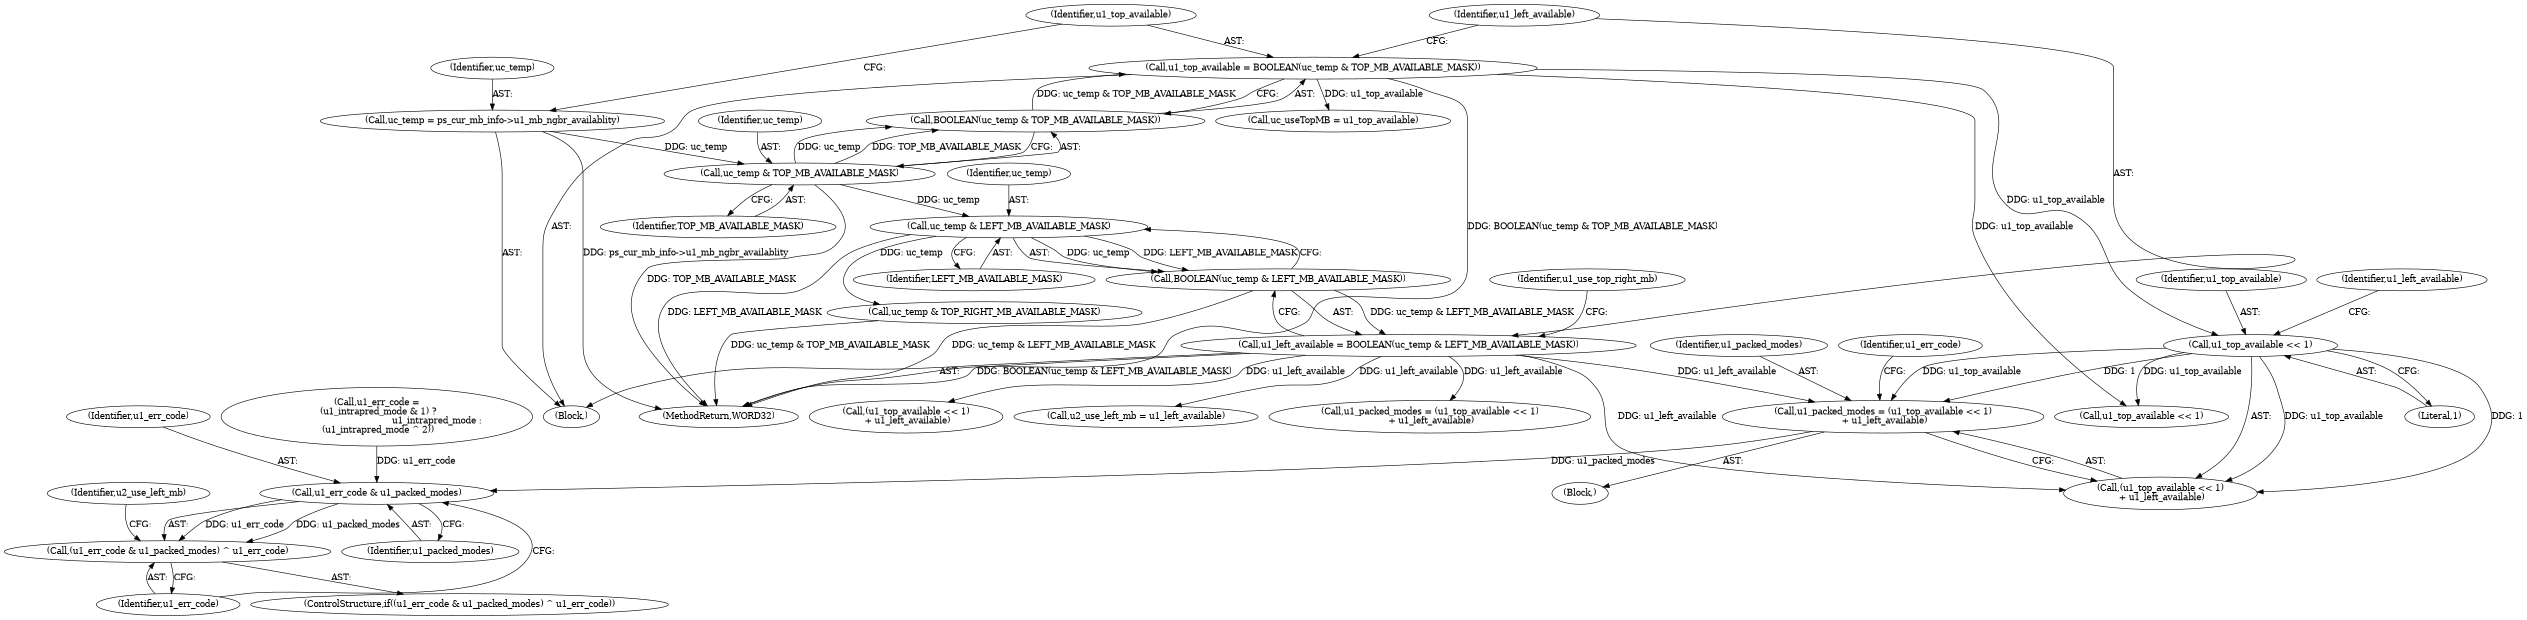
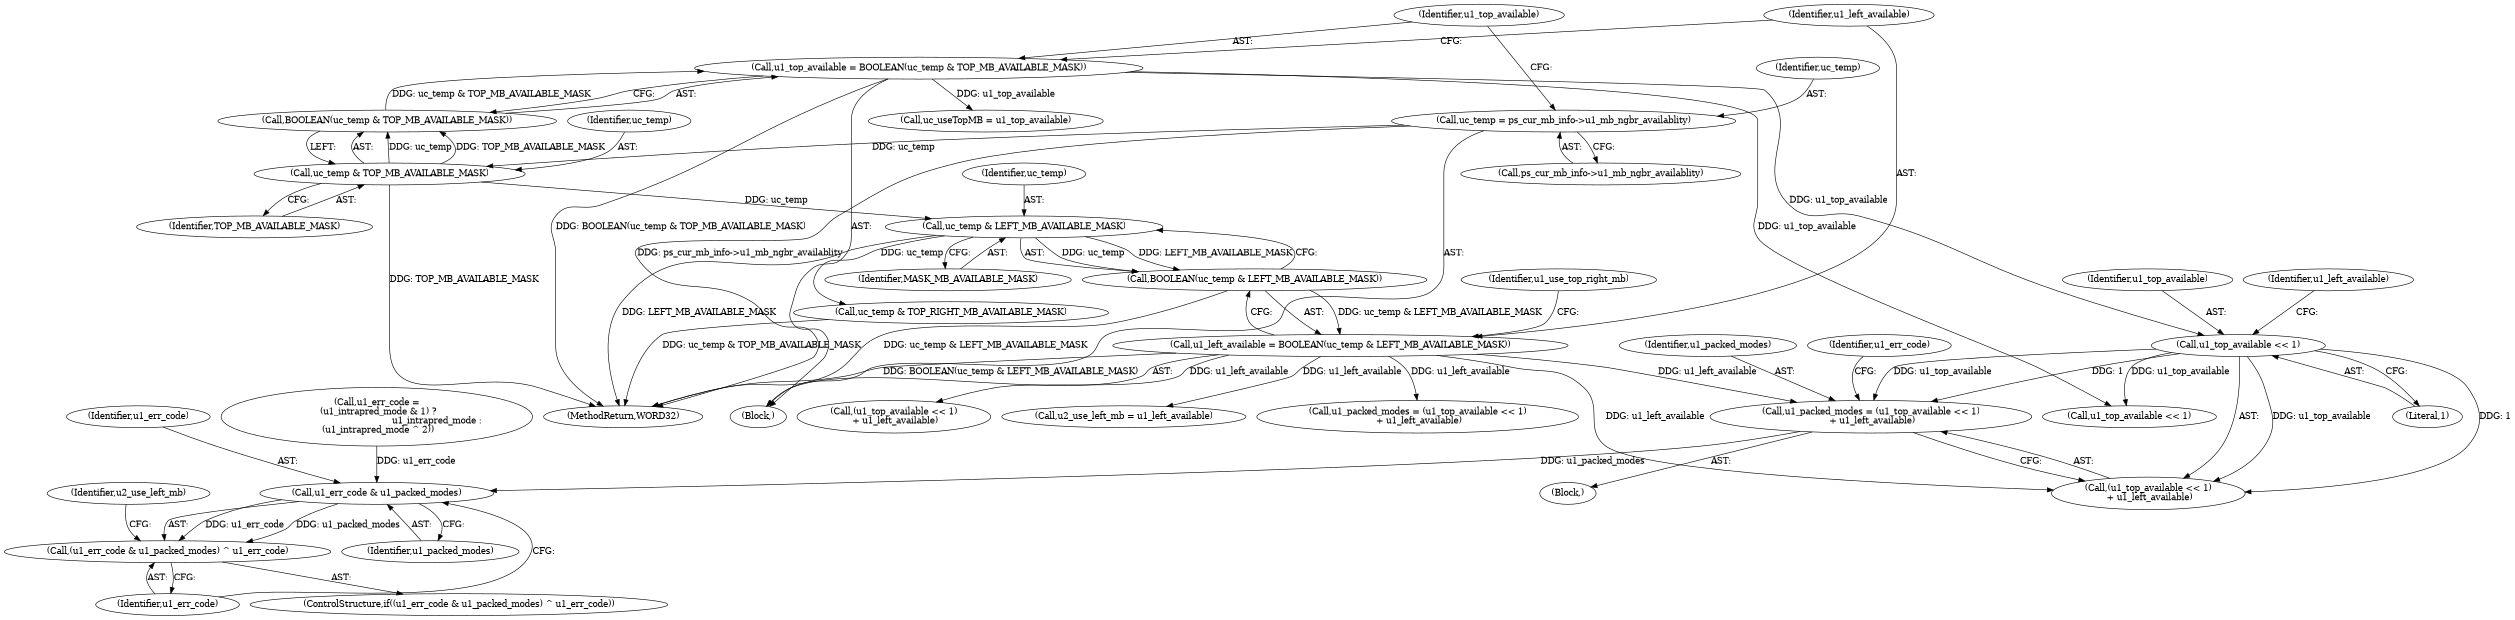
(1043, 148) -> (325, 148)
none -> (1601, 174)
(974, 280) -> (948, 280)
